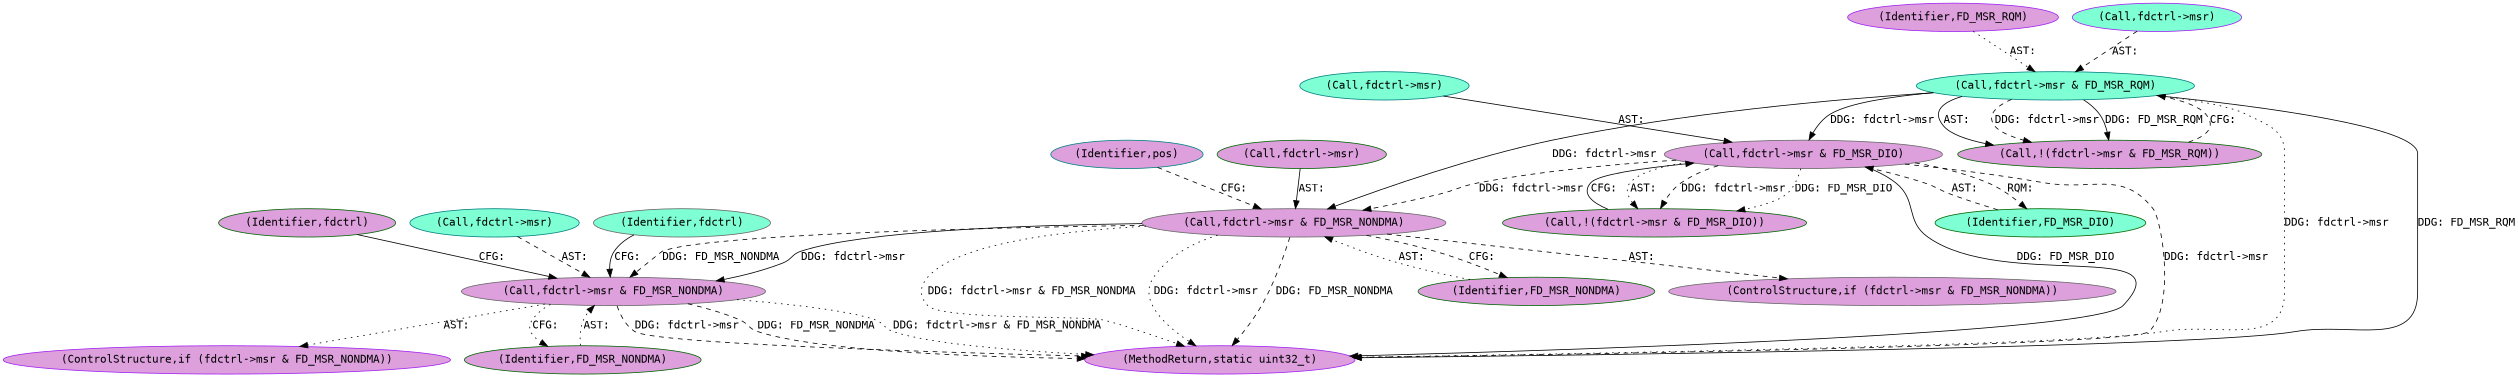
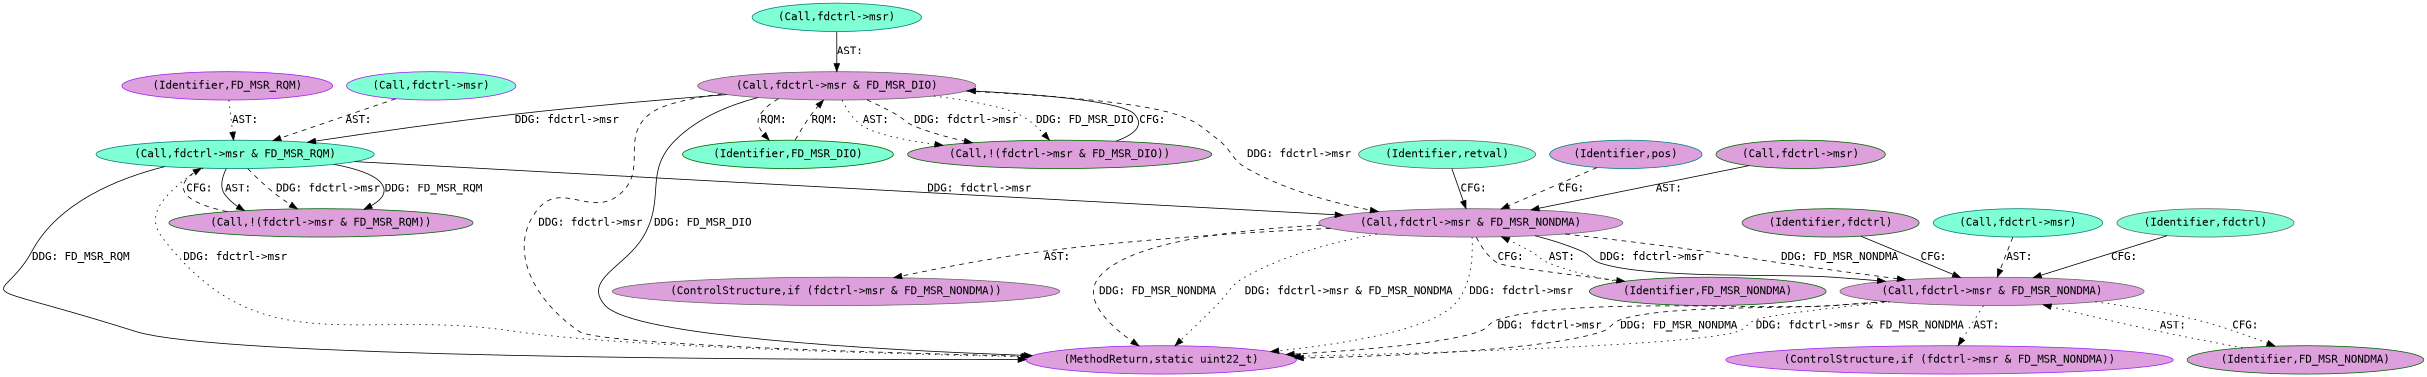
(1861, 103) -> (521, 114)
none -> (1447, 154)
(1968, 189) -> (828, 120)
(1220, 360) -> (1161, 360)
